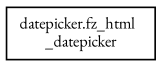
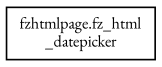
(81, 33) -> (81, 33)
